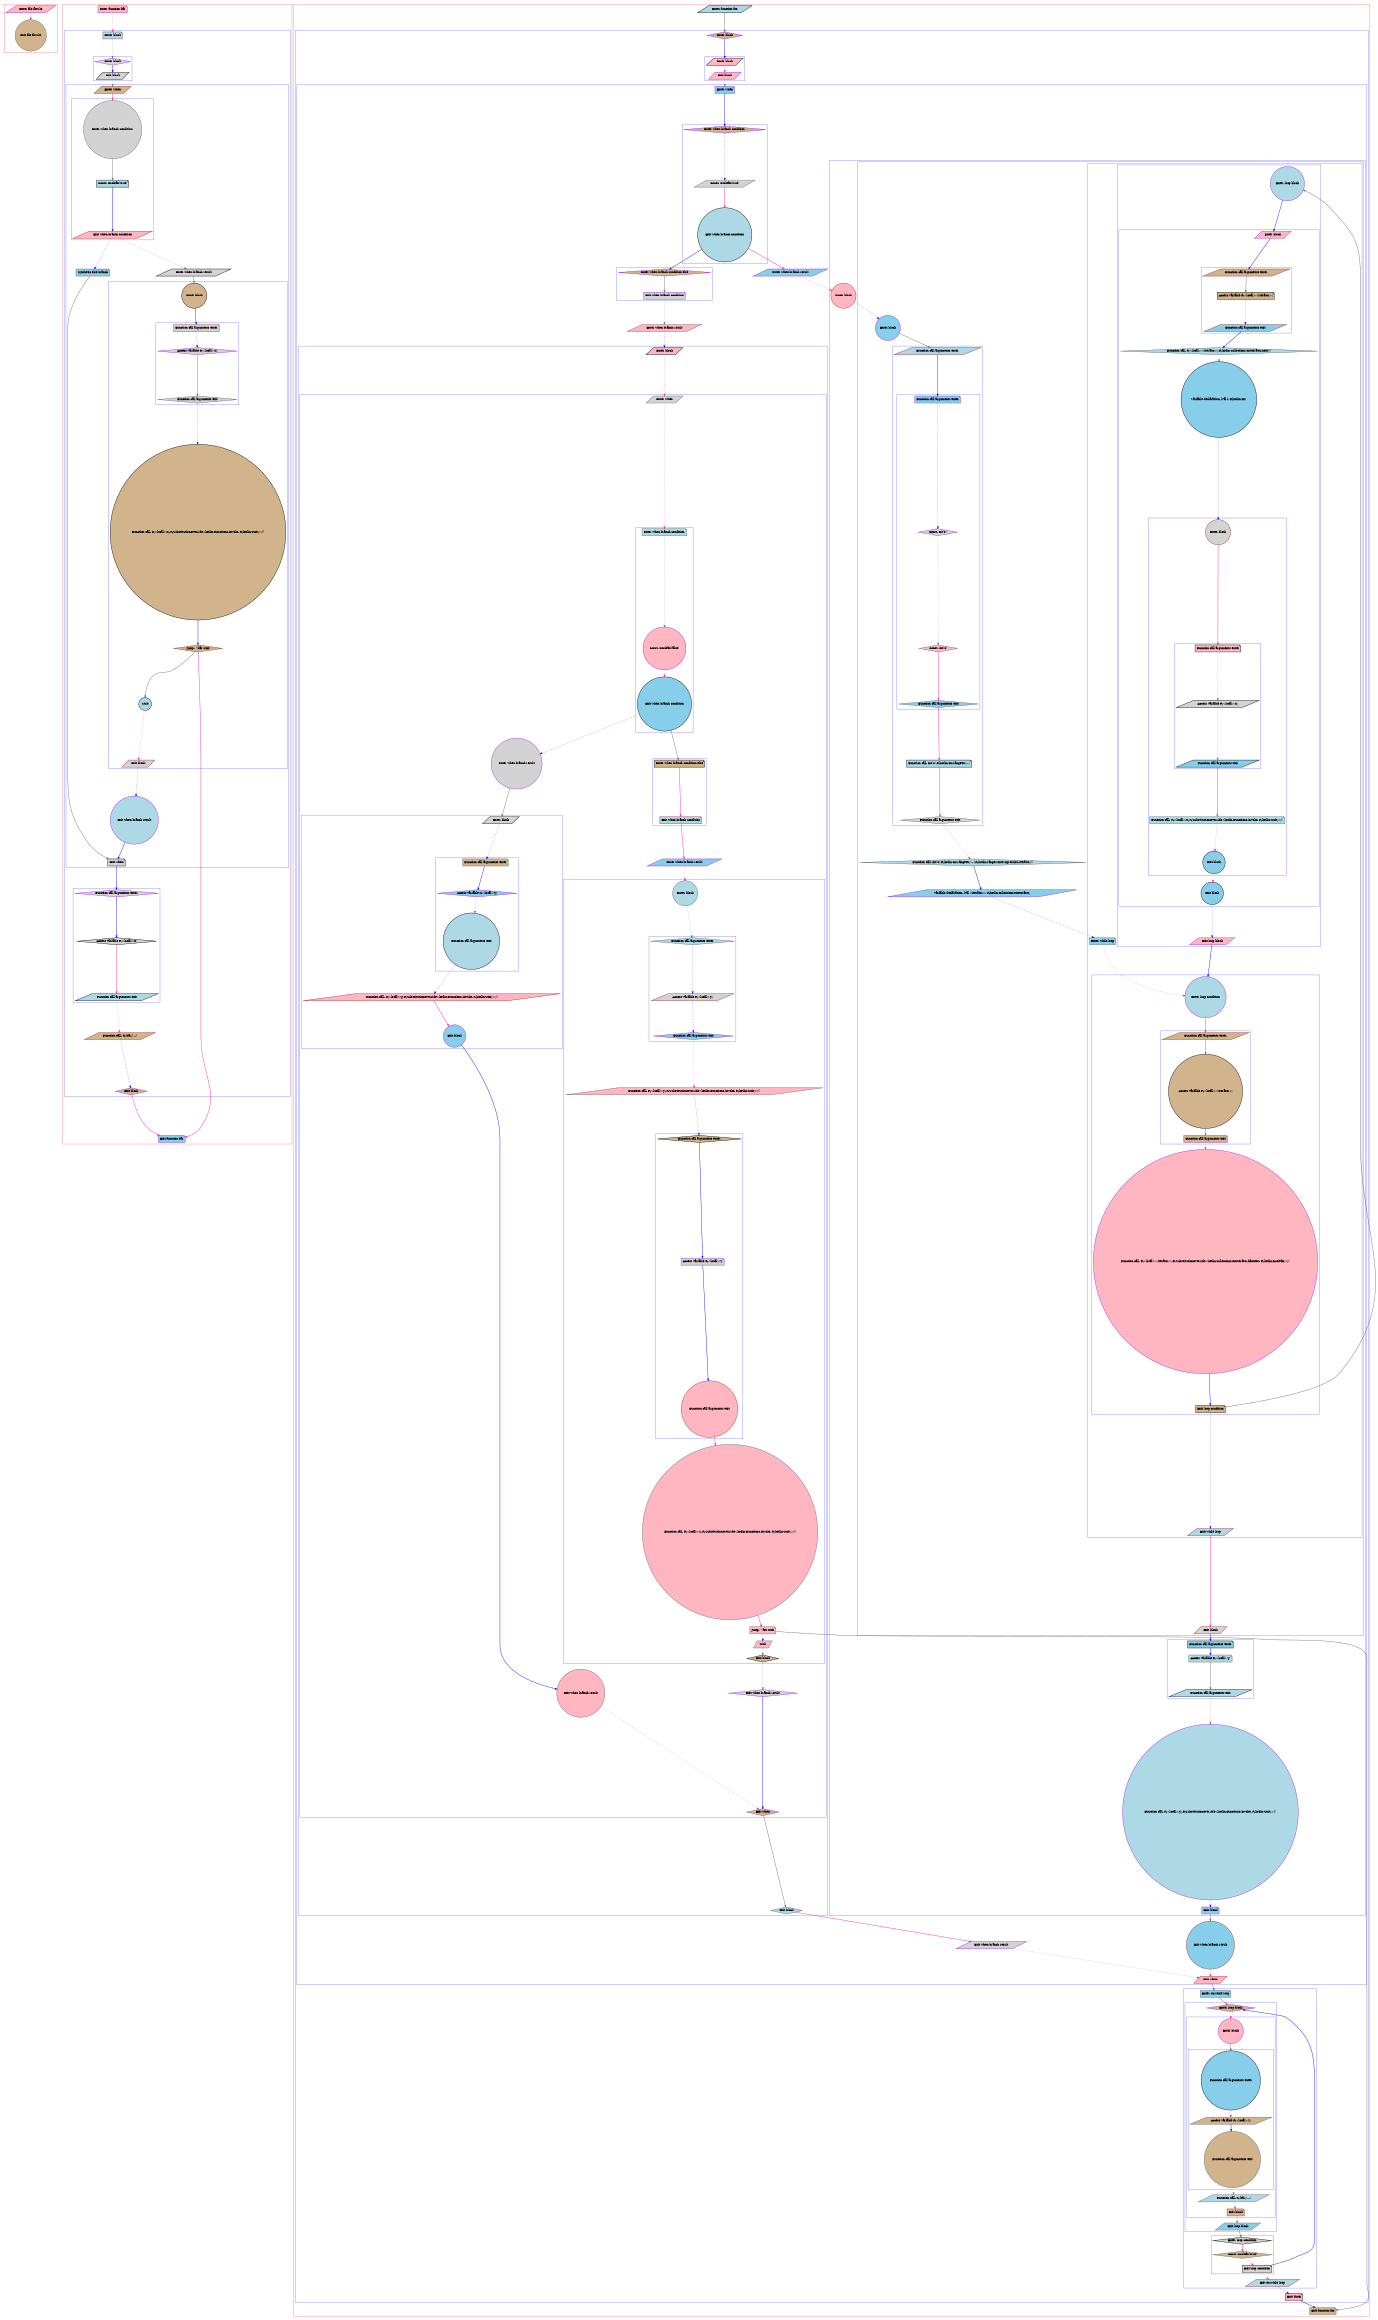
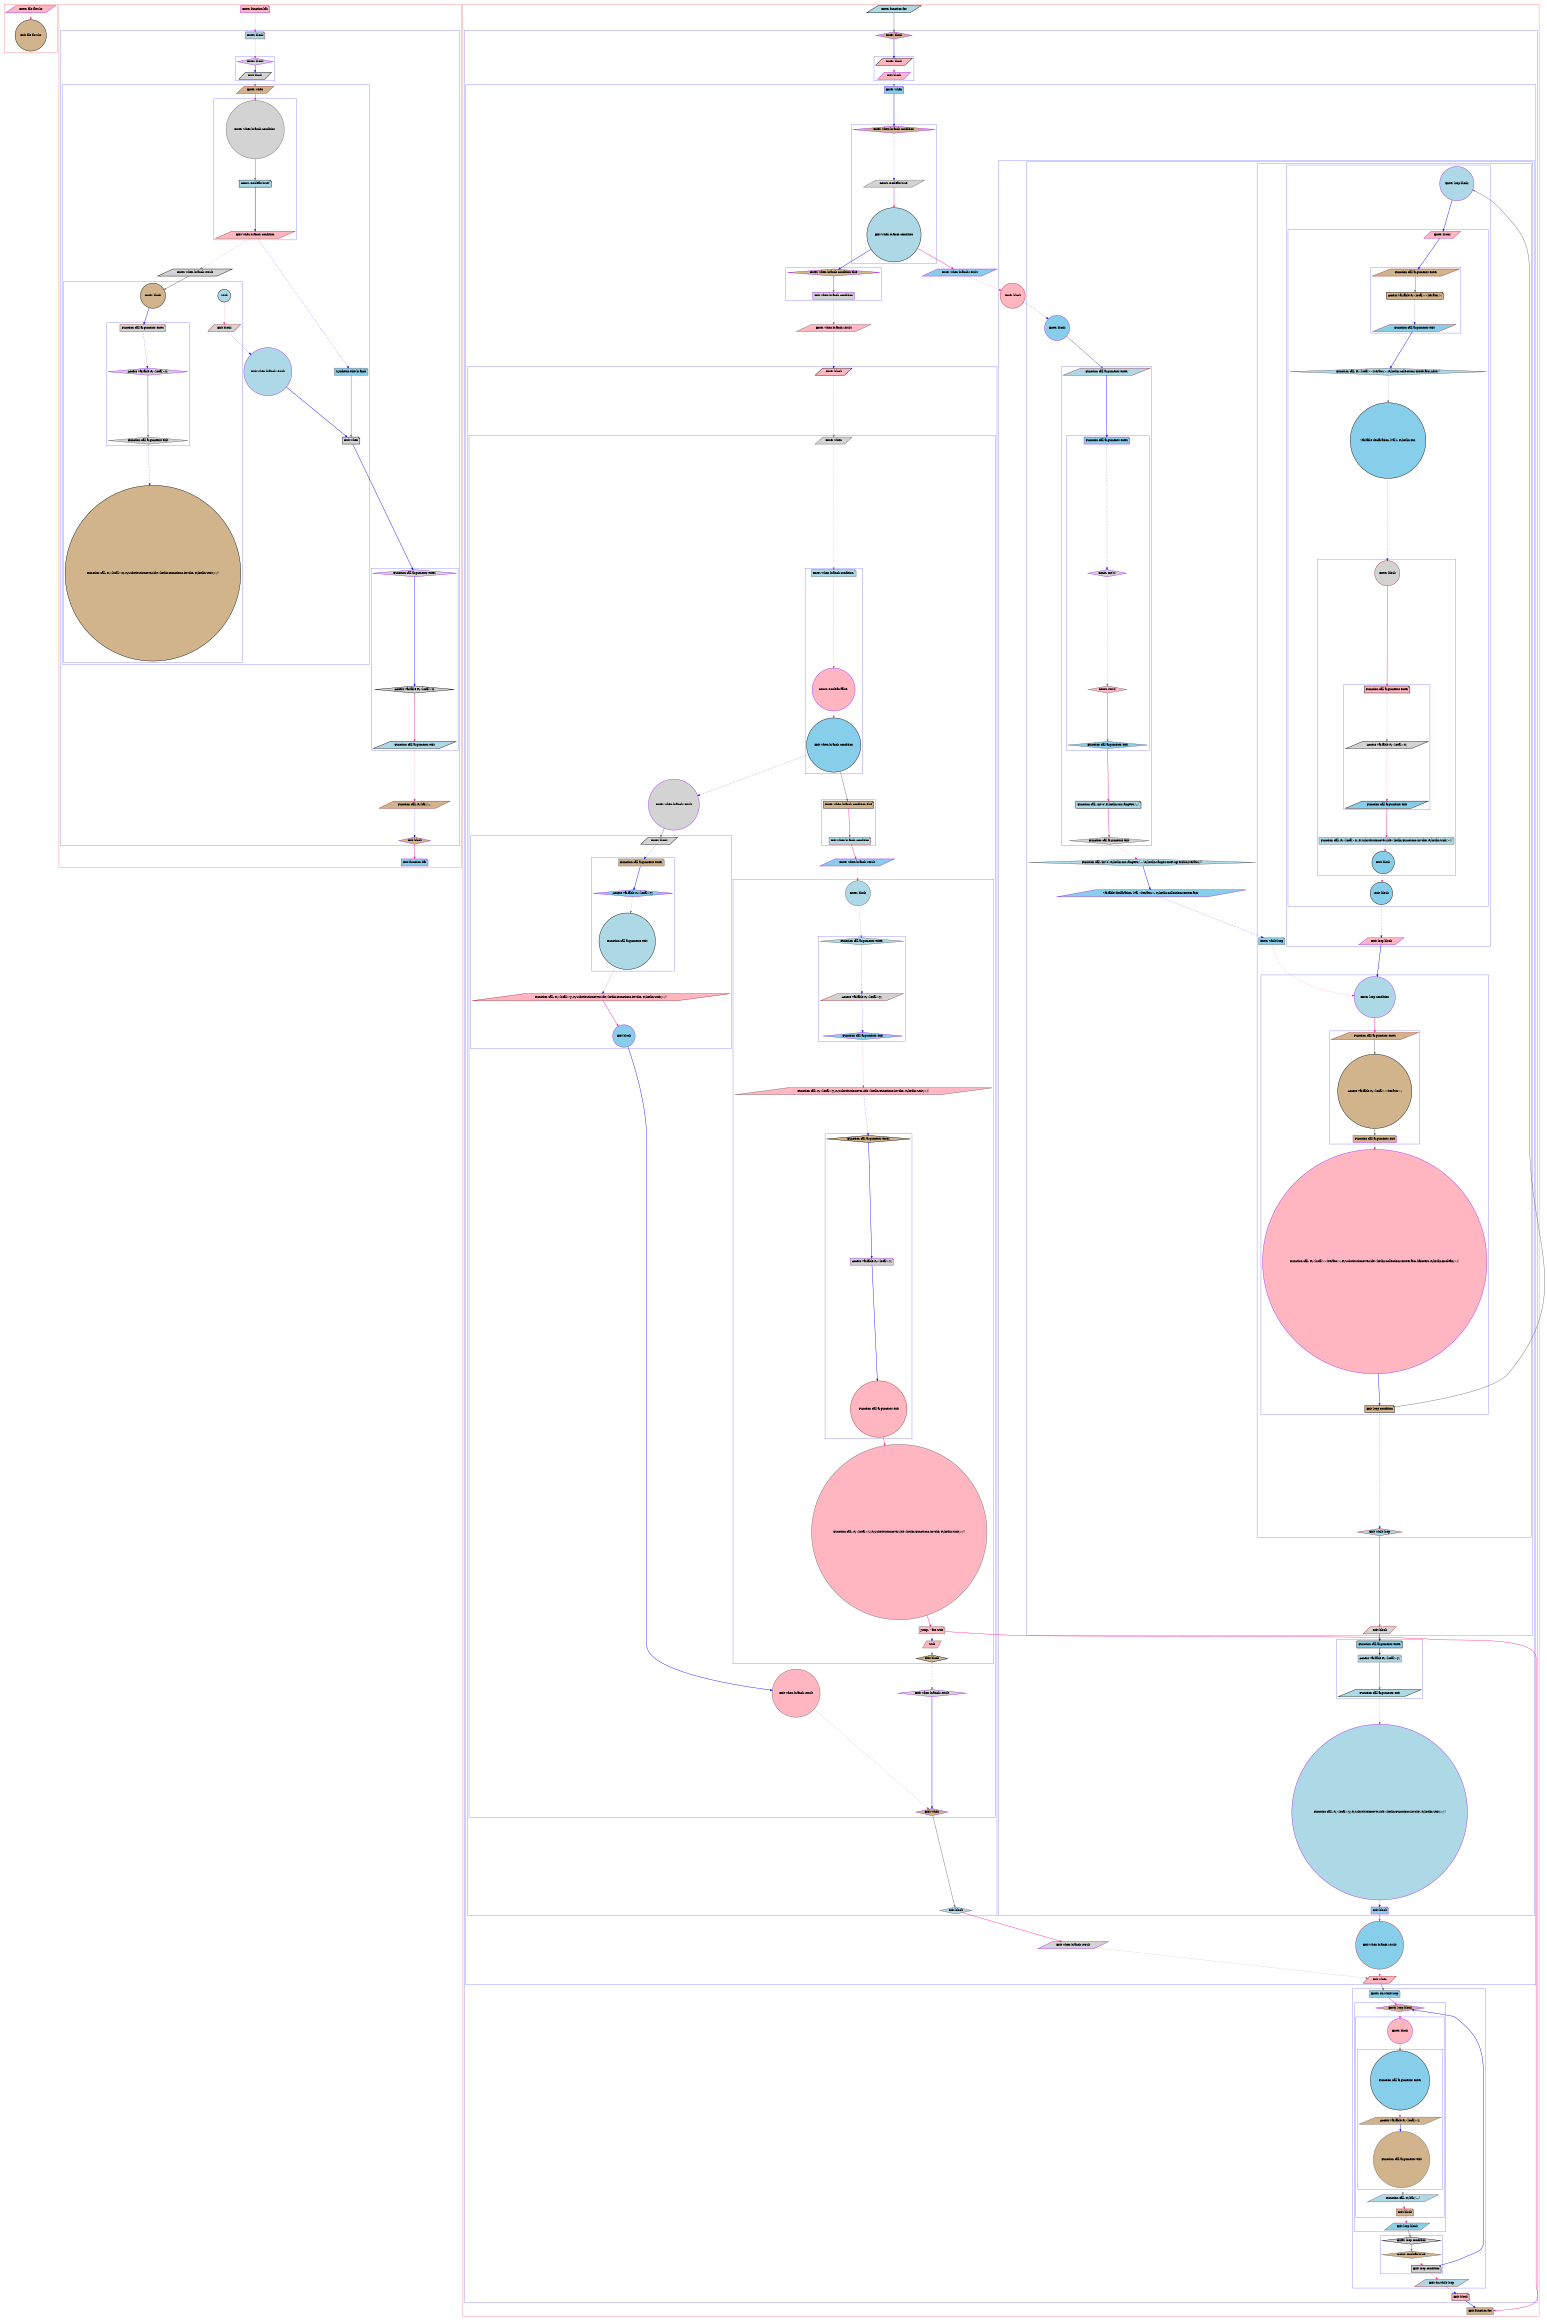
(31, 35) -> (31, 35)
(198, 649) -> none
(1210, 1532) -> (1380, 1532)
(1348, 1644) -> (1522, 1646)
